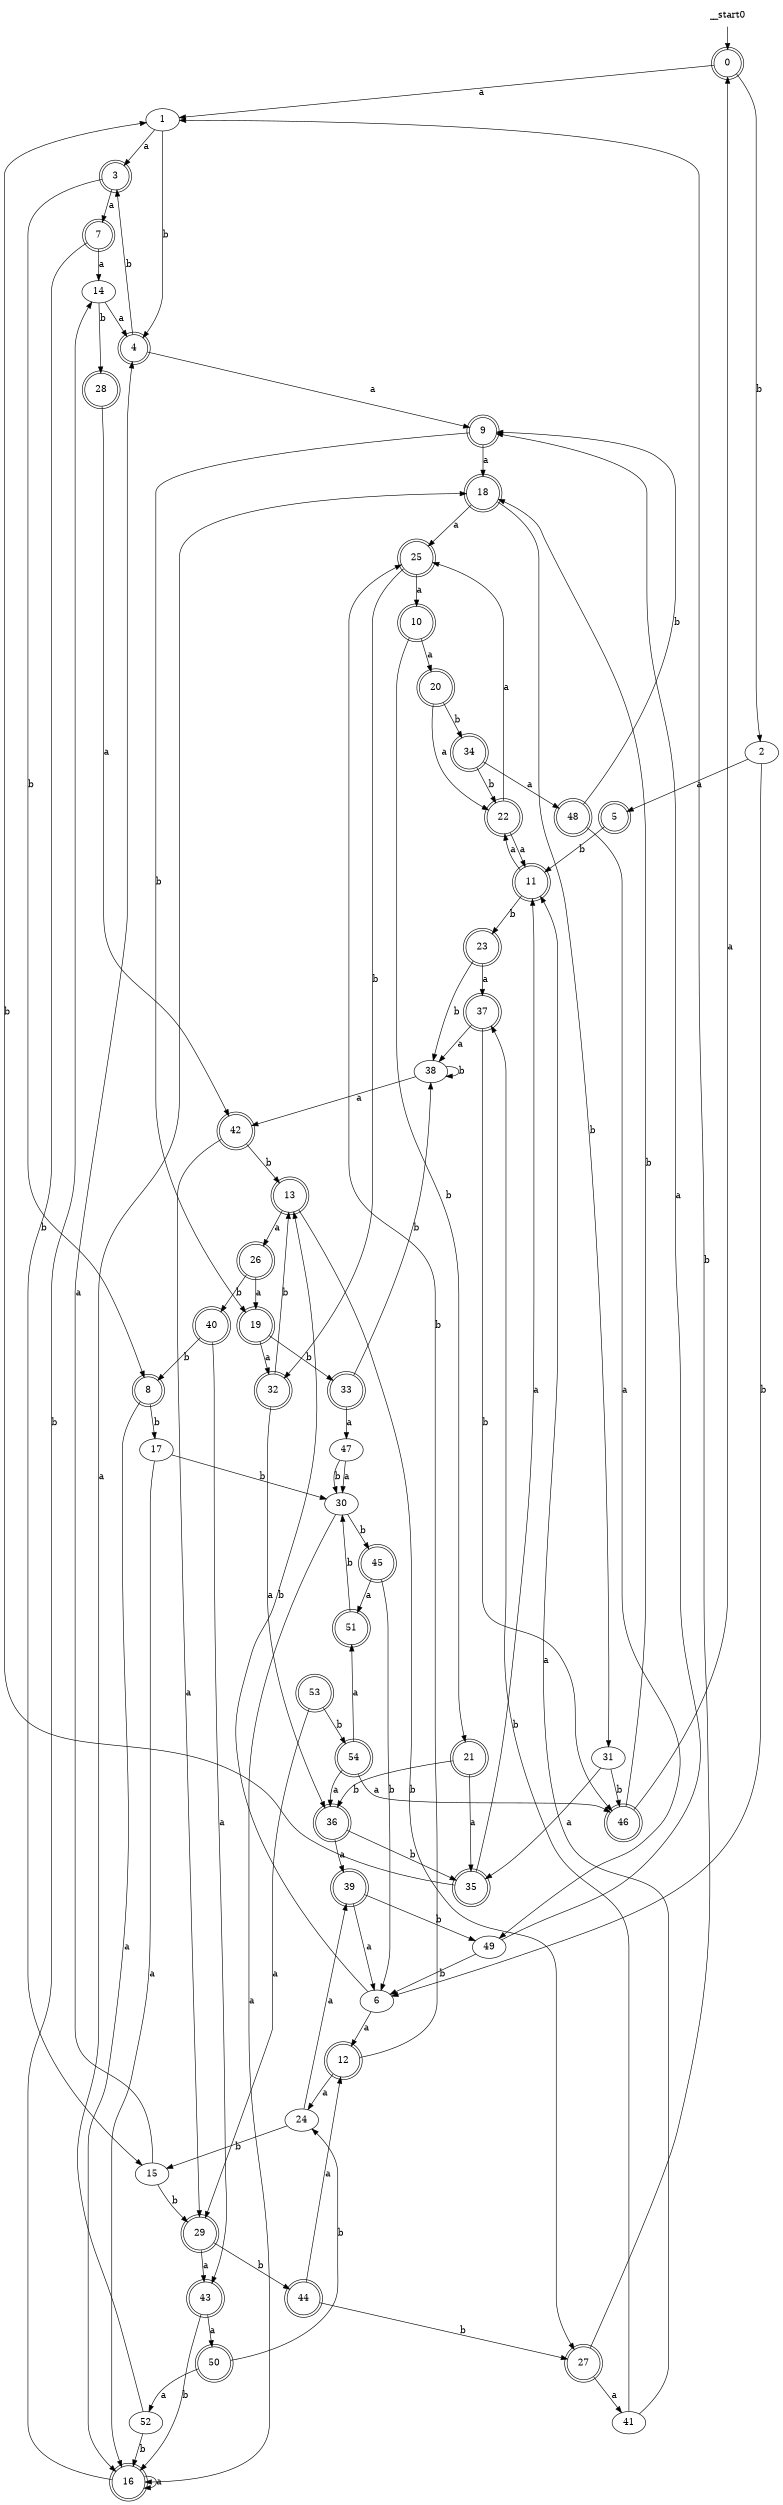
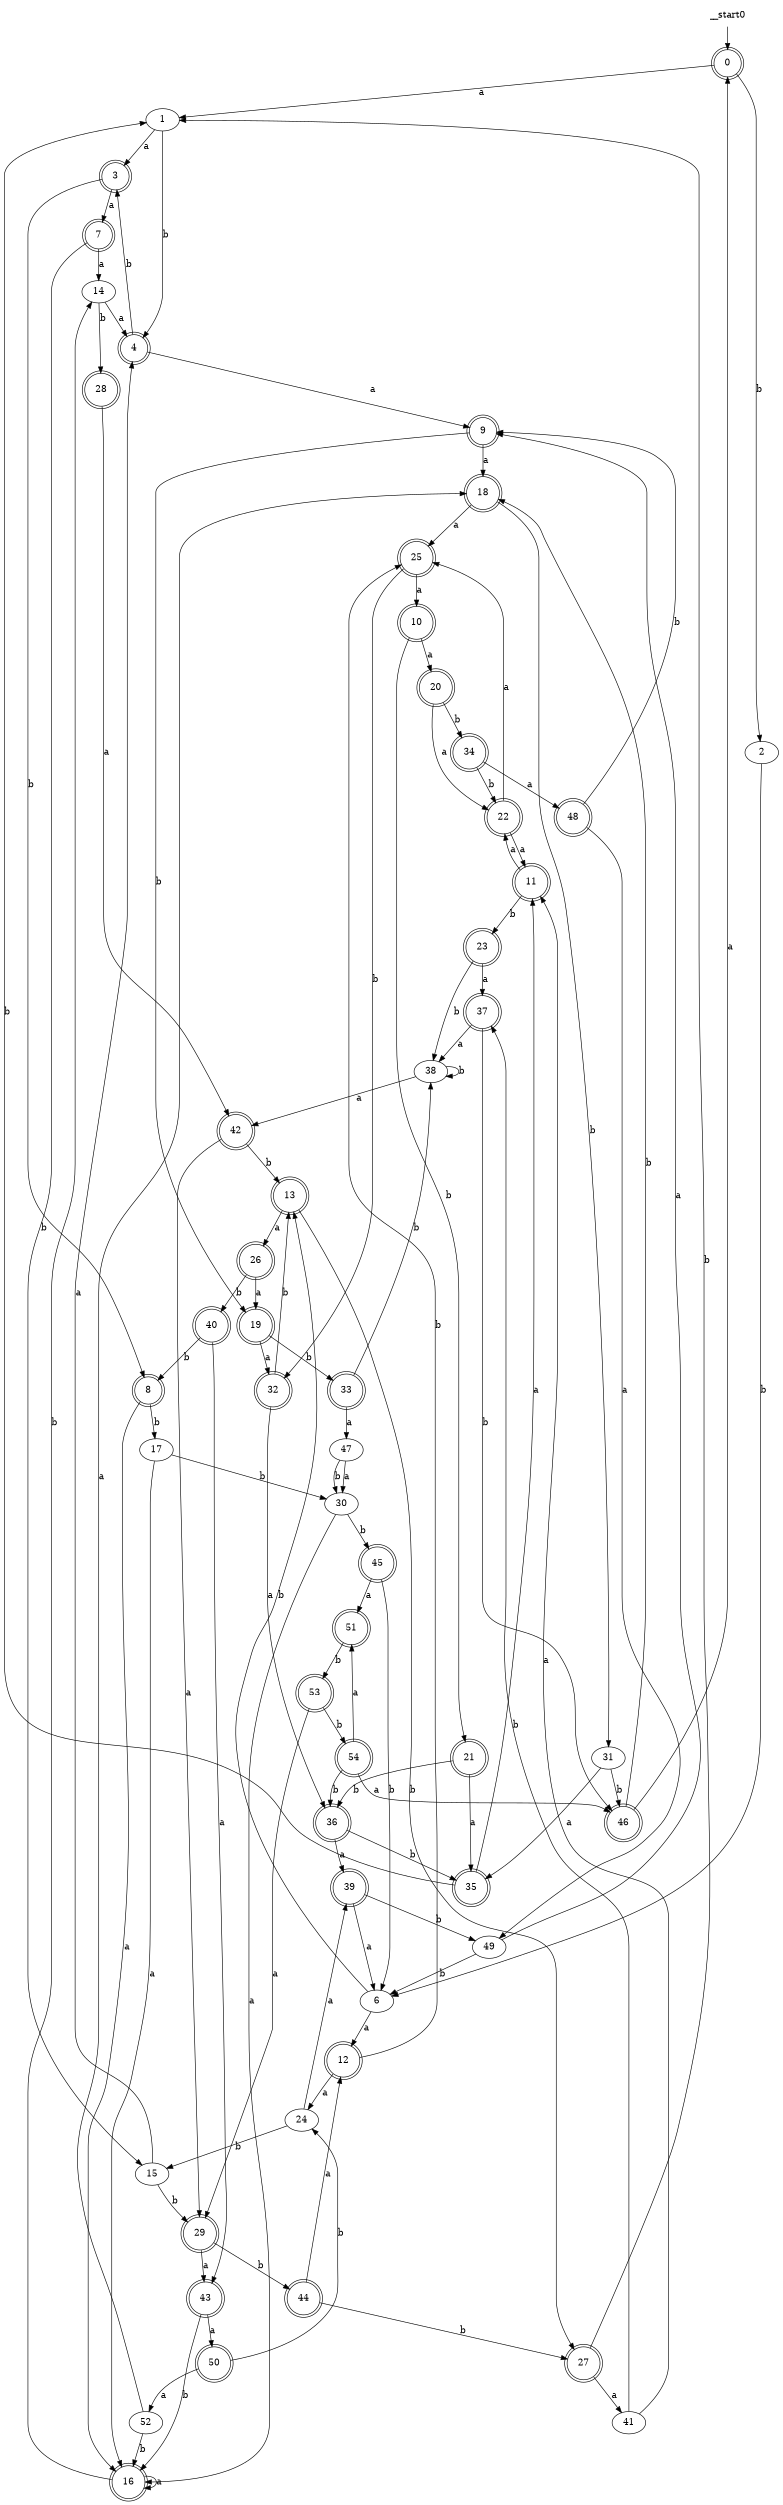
(615, 818) -> none
(346, 1567) -> (335, 1658)
(336, 1790) -> (336, 1790)
